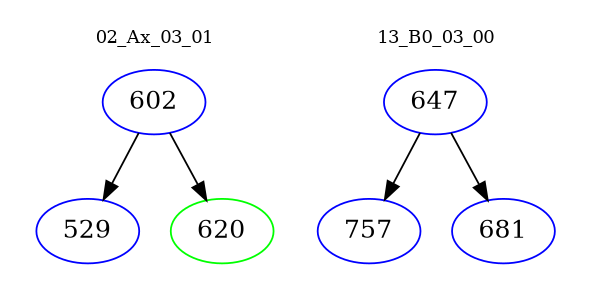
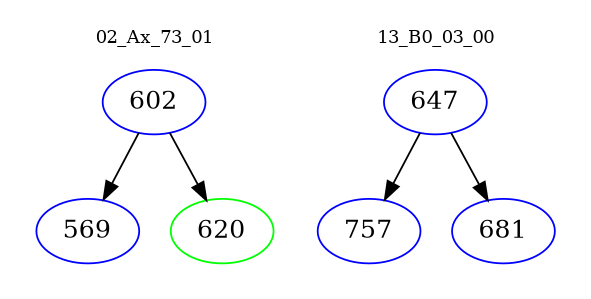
(155, 39) -> (155, 39)
(88, 231) -> (88, 231)
